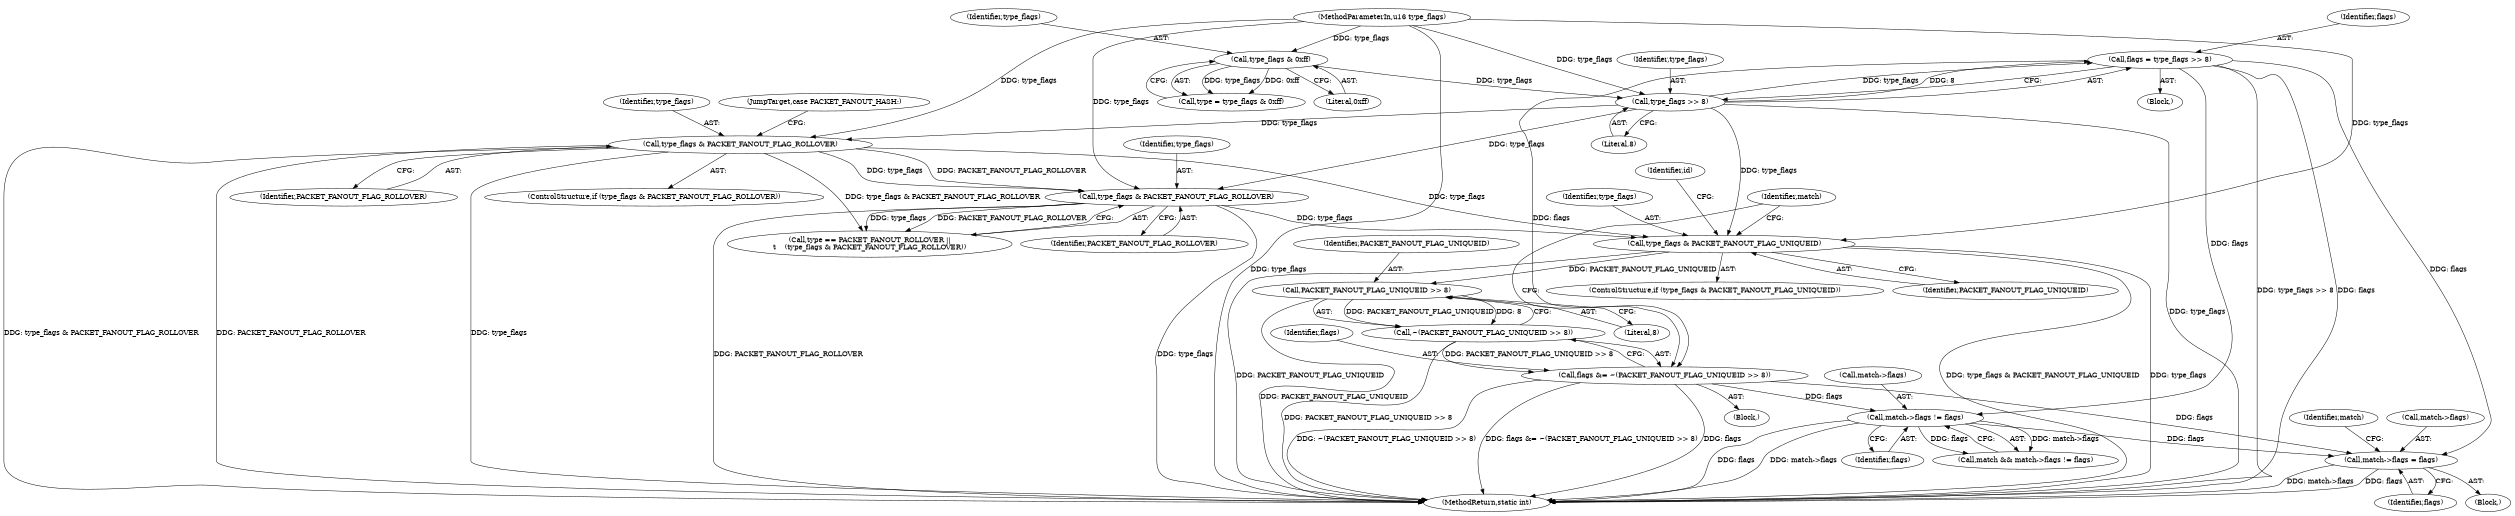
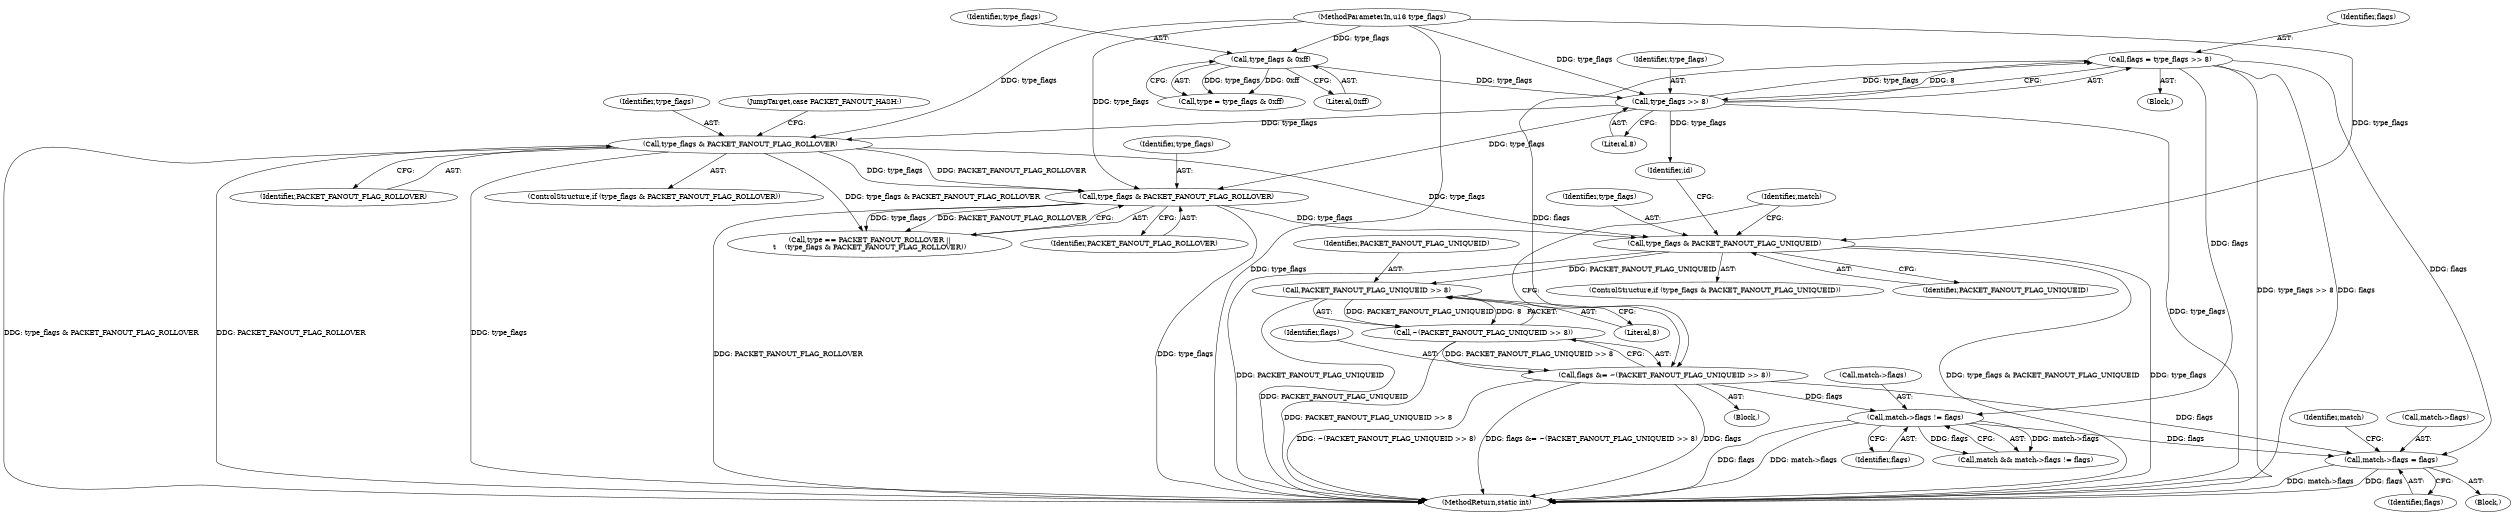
(1741, 165) -> (1670, 134)
(1544, 312) -> (1544, 312)
